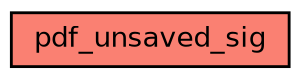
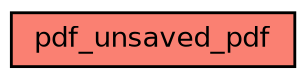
(150, 40) -> (153, 40)
